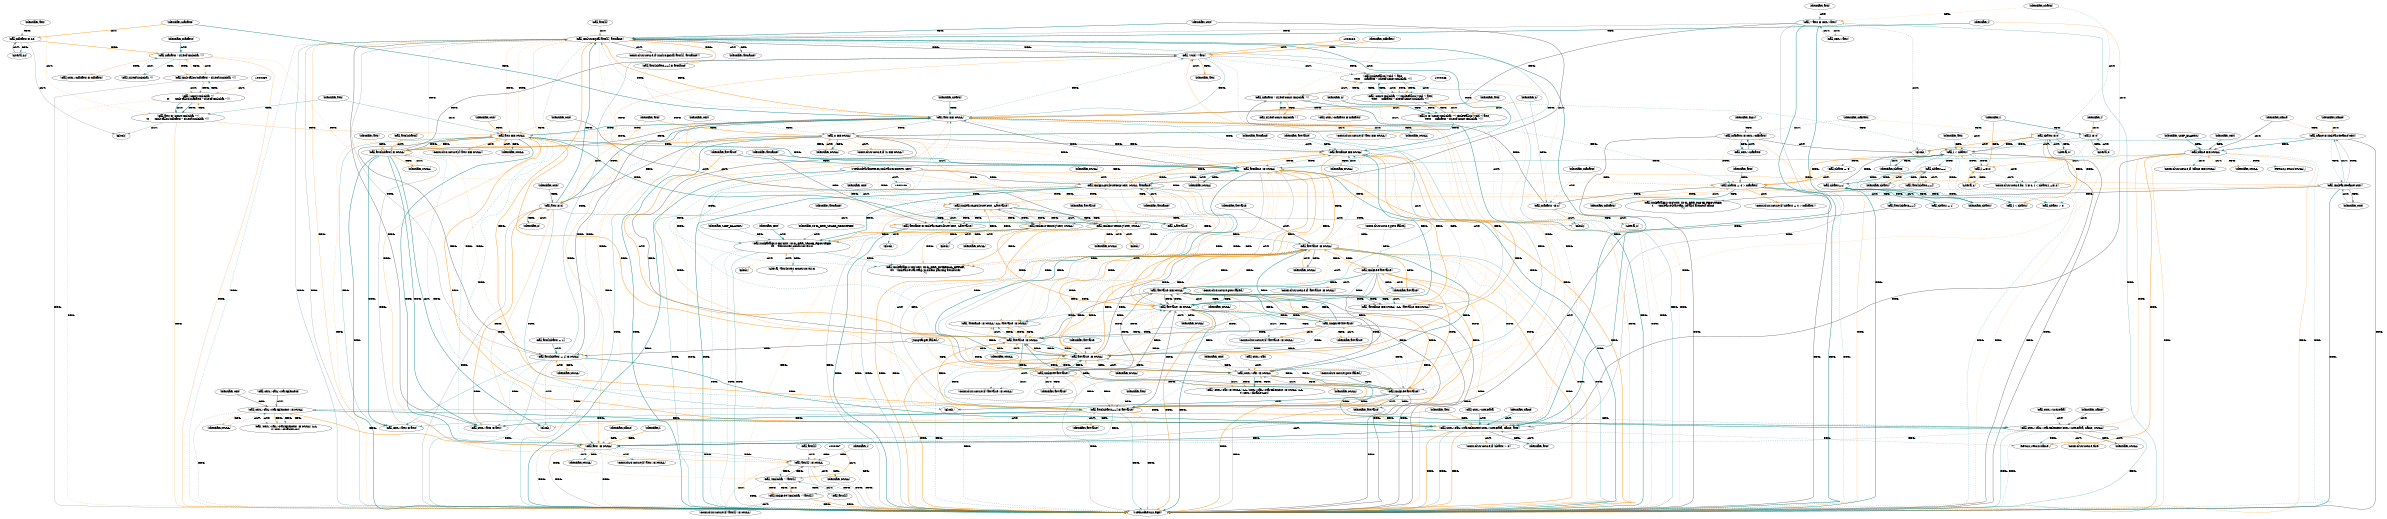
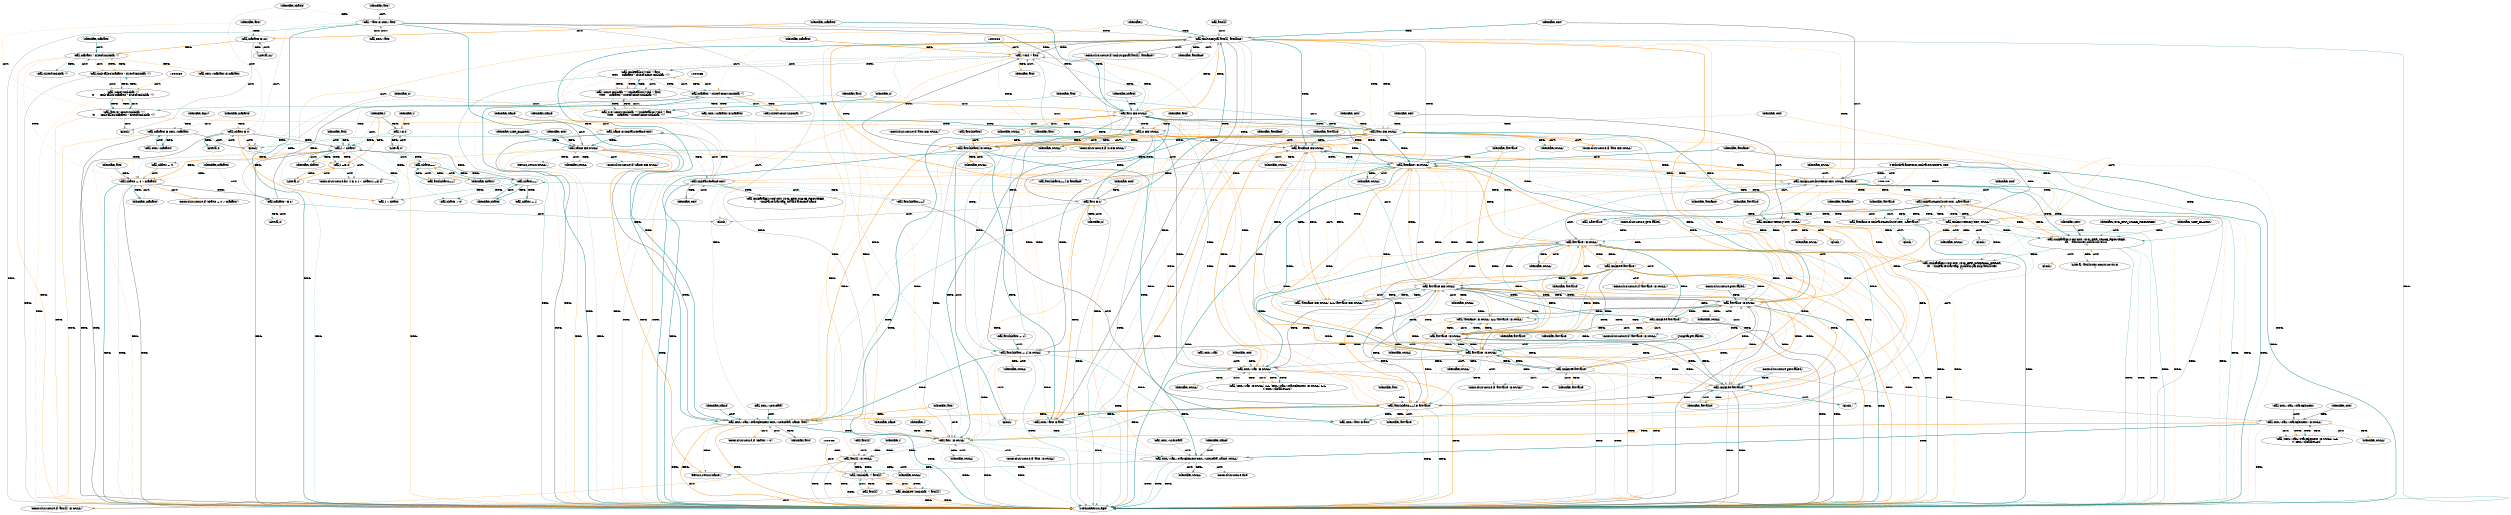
(917, 159) -> (1216, 173)
(1322, 443) -> (1058, 449)
